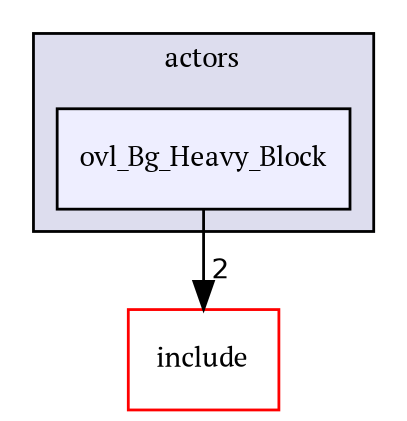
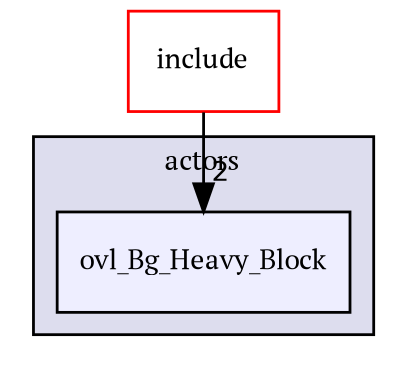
(204, 249) -> (204, 153)
